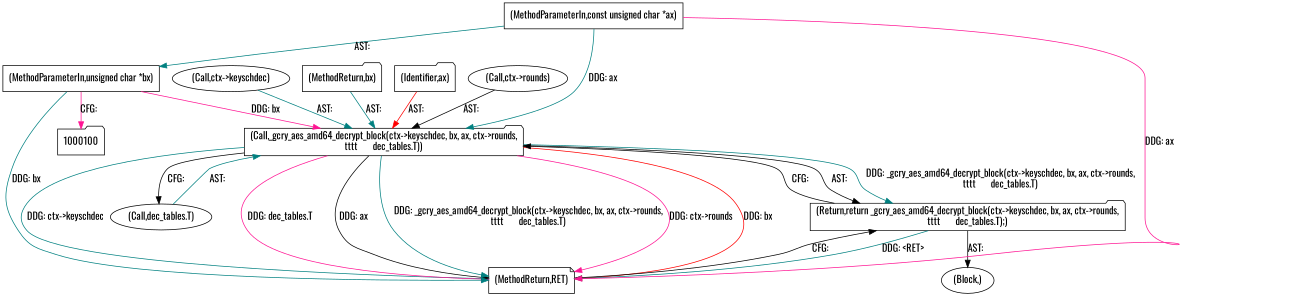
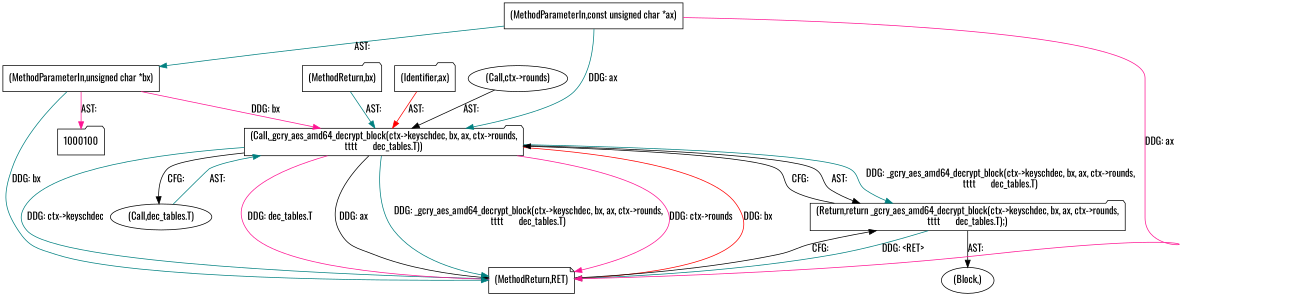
(231, 79) -> none
(90, 110) -> (90, 110)
